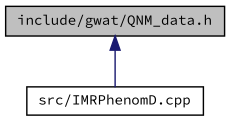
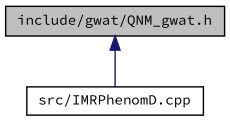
(115, 21) -> (115, 21)
